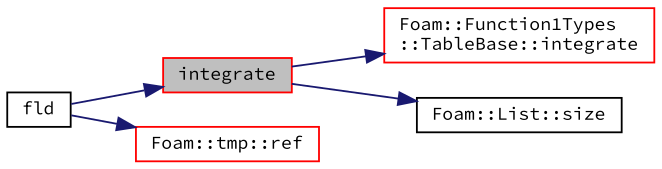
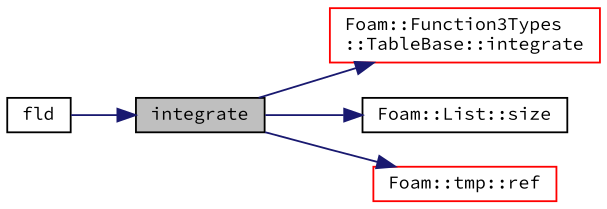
(519, 35) -> (465, 35)
(227, 75) -> (200, 115)
(94, 120) -> (321, 147)
